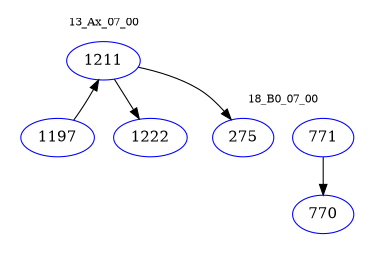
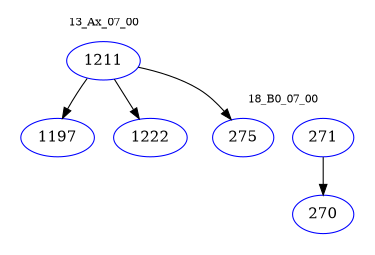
(84, 105) -> (77, 93)
(323, 138) -> (323, 138)
(323, 214) -> (323, 214)
